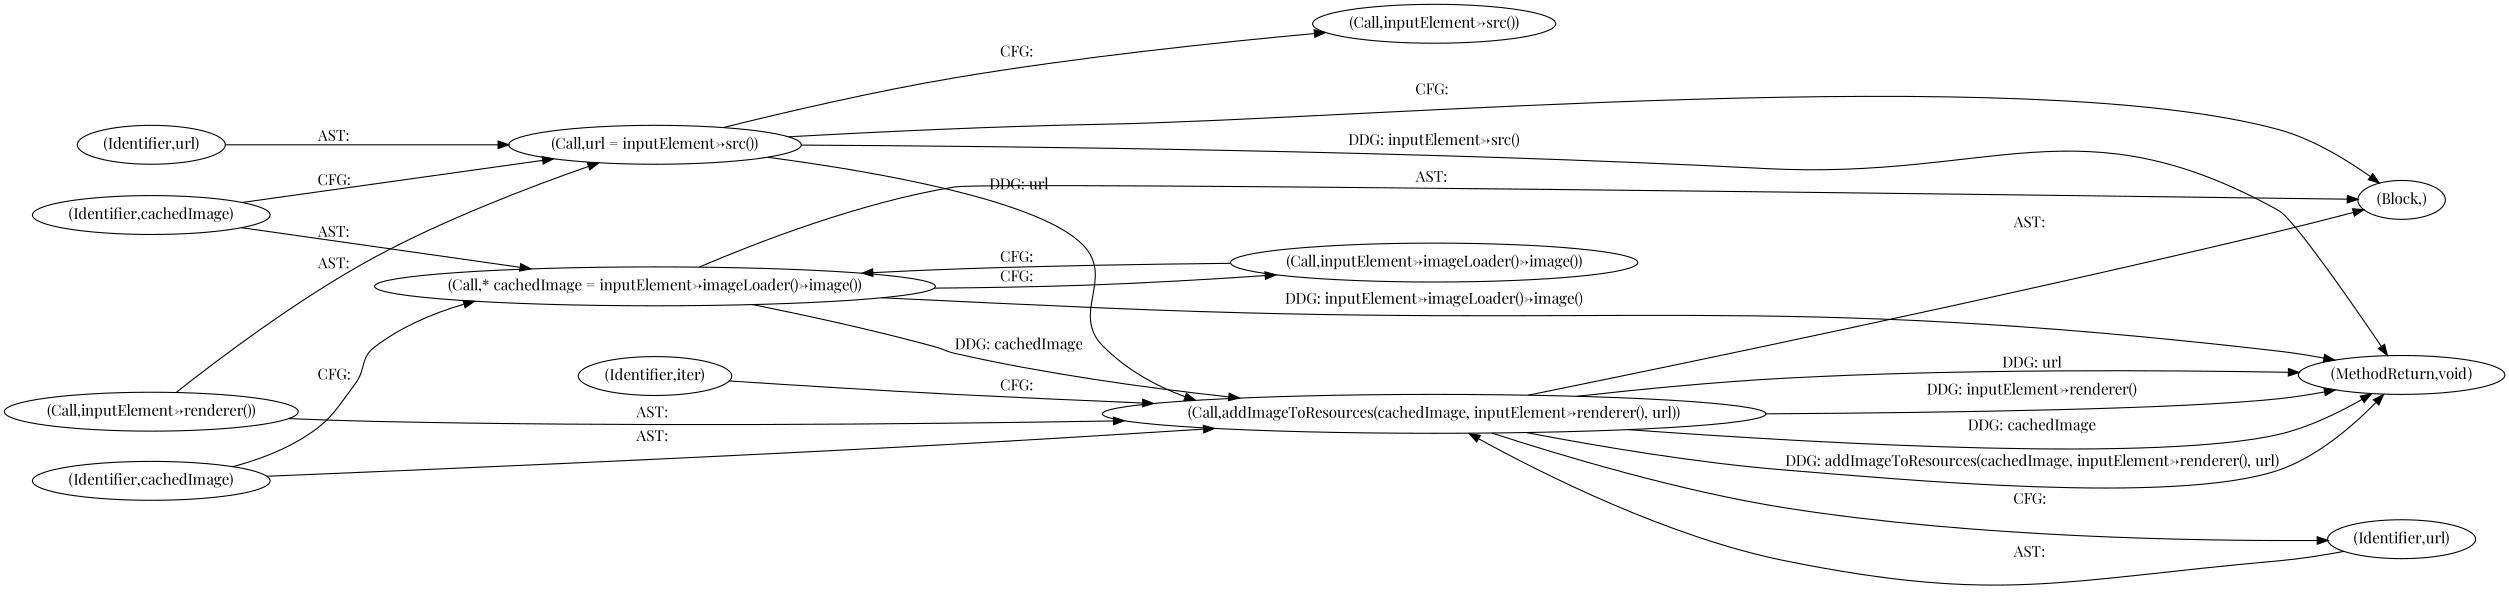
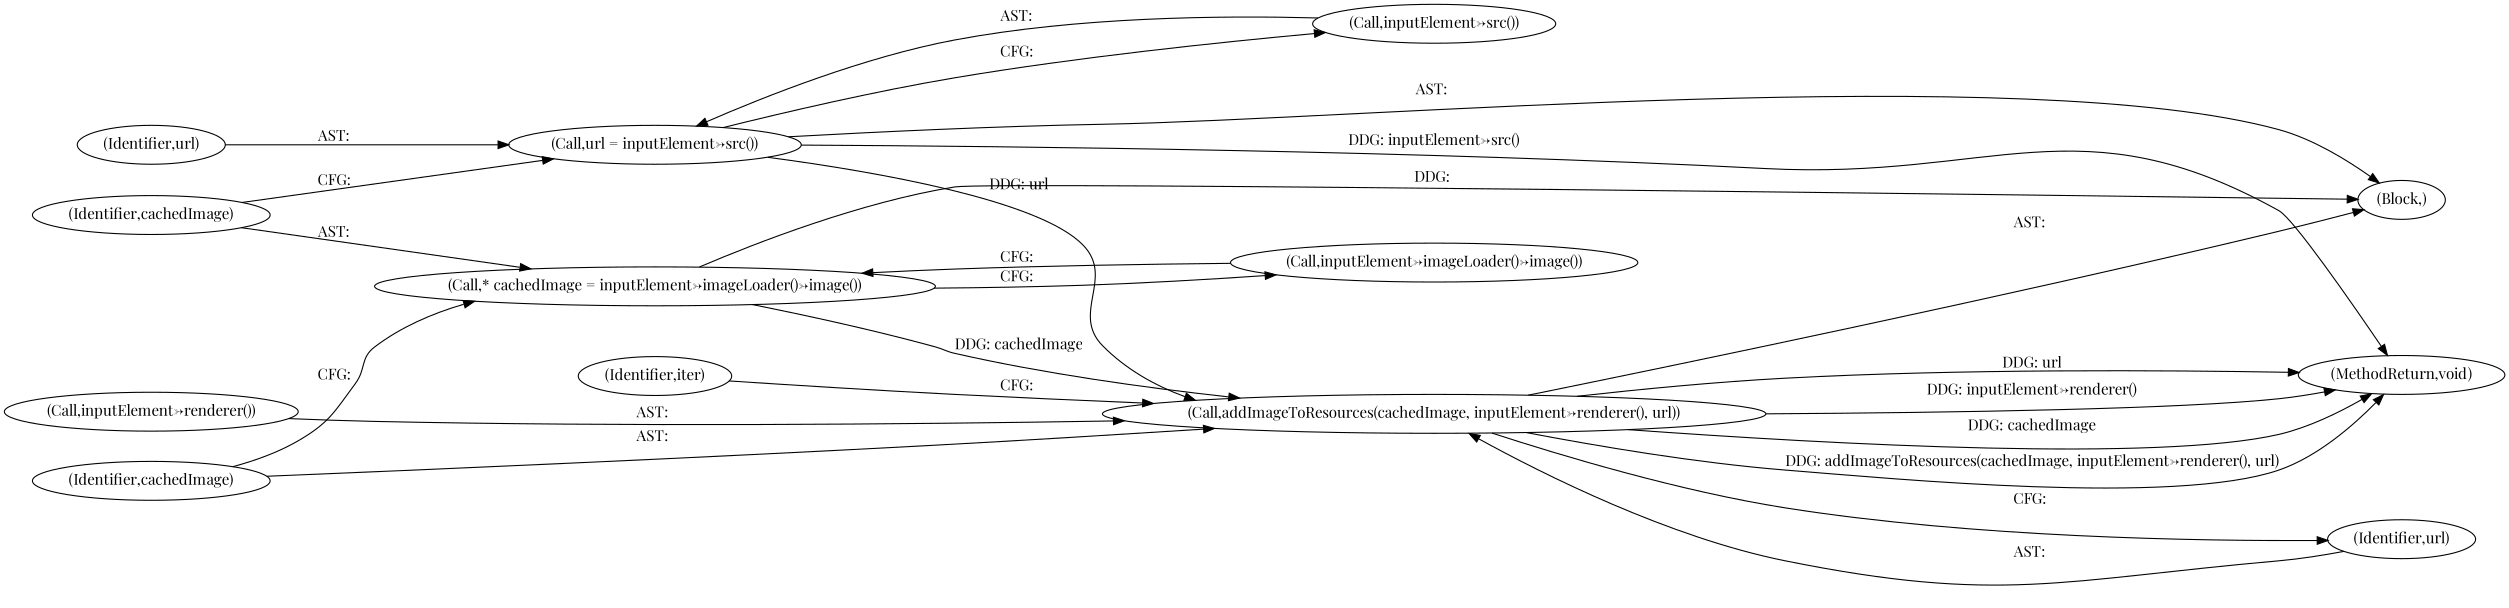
(1434, 90) -> (1434, 90)
(1434, 178) -> (1434, 178)
(371, 259) -> (1006, 32)
(1604, 316) -> none
